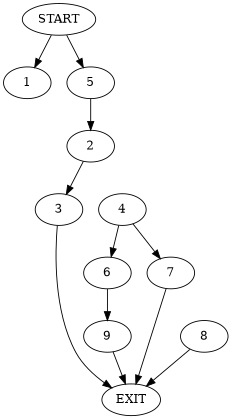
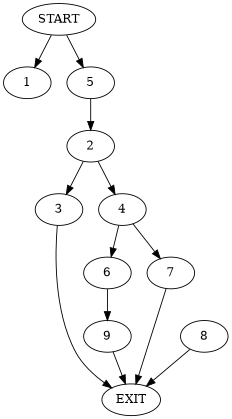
none -> (105, 174)
